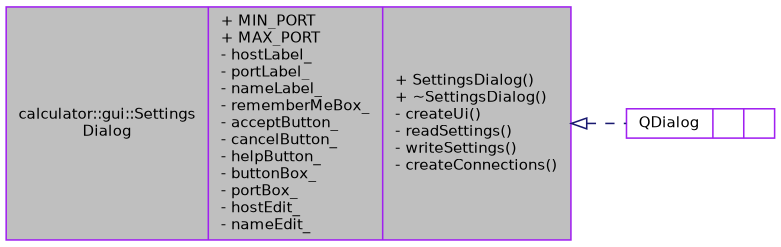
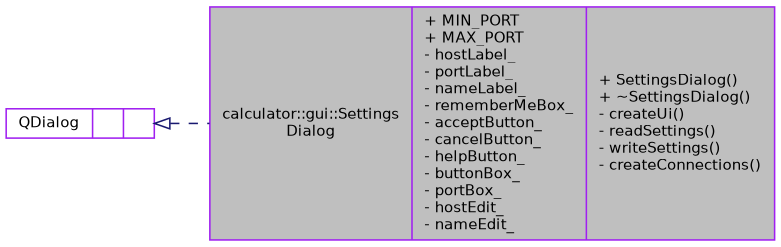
(606, 123) -> (190, 123)
